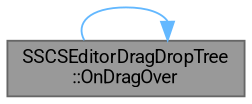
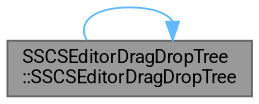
(126, 69) -> (130, 69)
